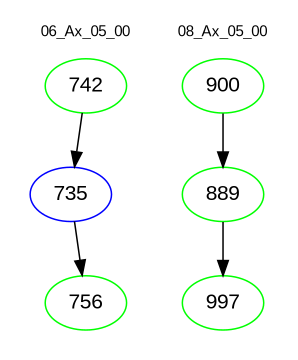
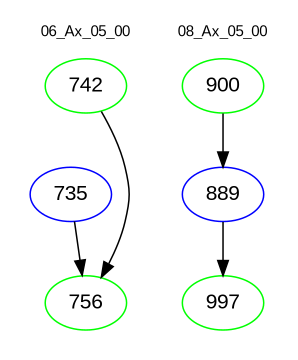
(79, 132) -> (129, 187)
(223, 194) -> (223, 194)
